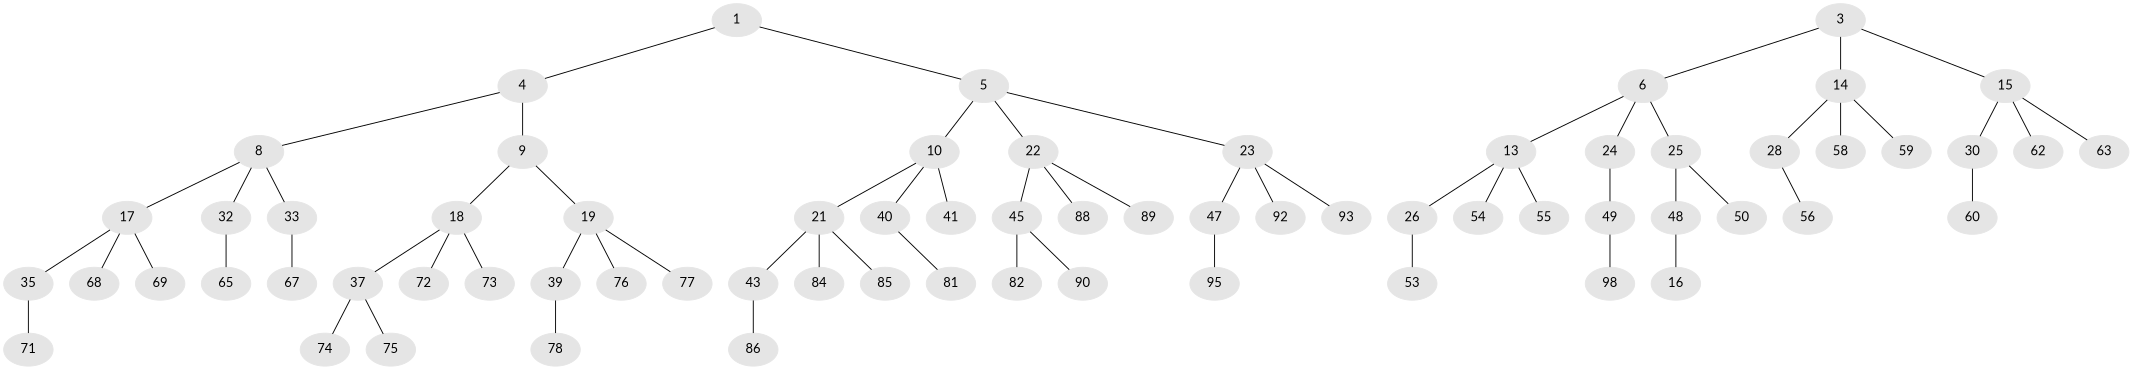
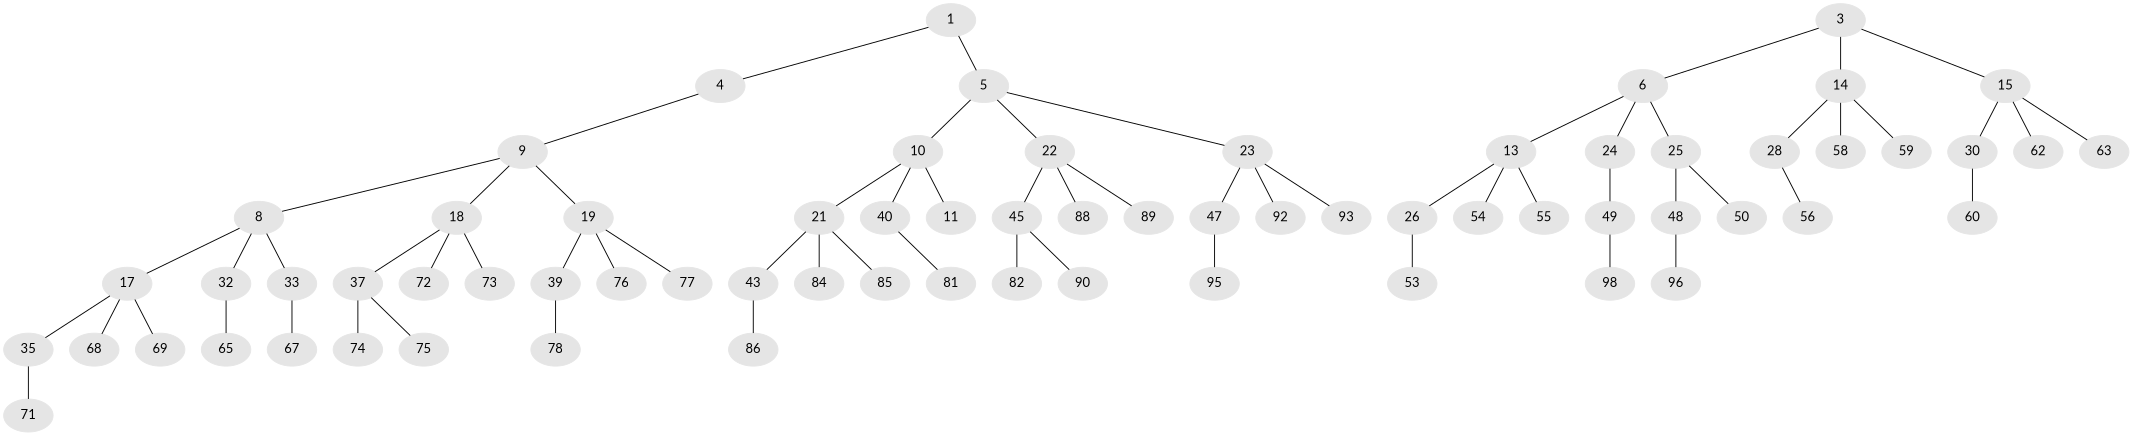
(391, 119) -> (391, 185)
(951, 218) -> (951, 218)
(1676, 284) -> (1676, 284)
